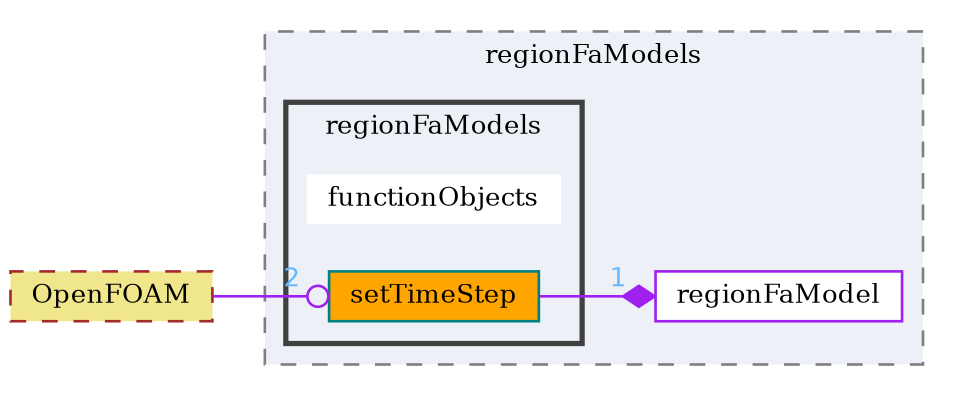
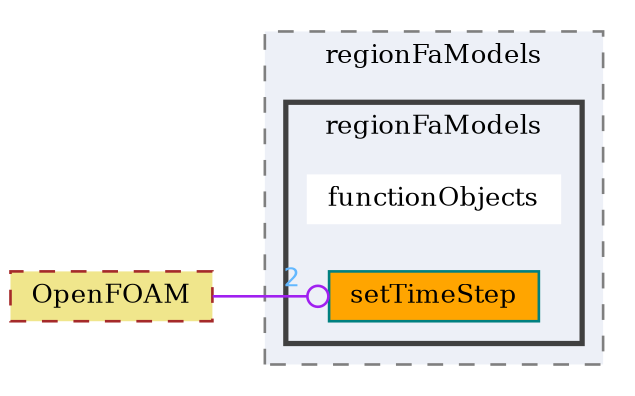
(779, 296) -> none
